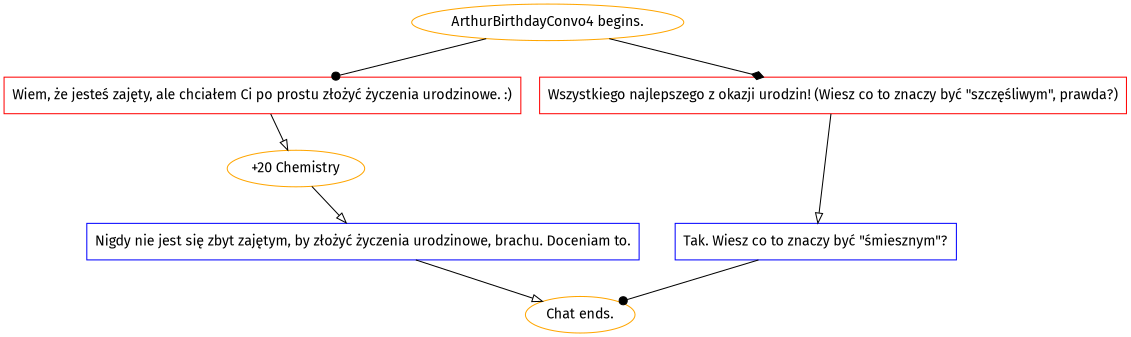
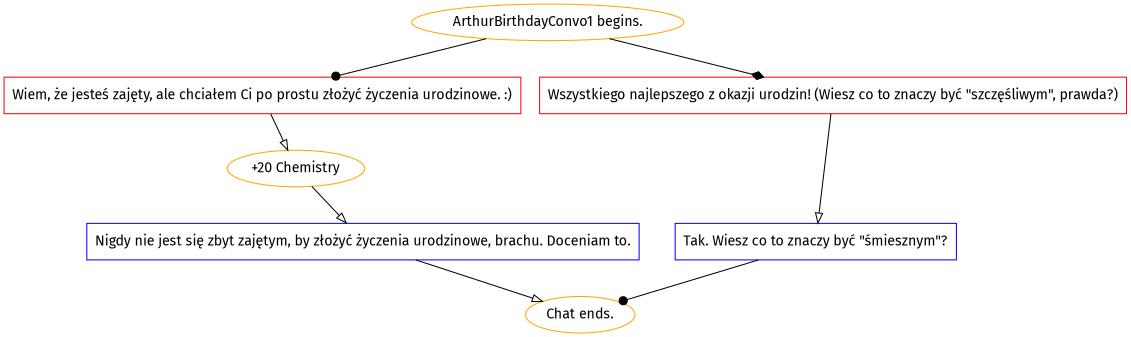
(548, 22) -> (548, 22)
